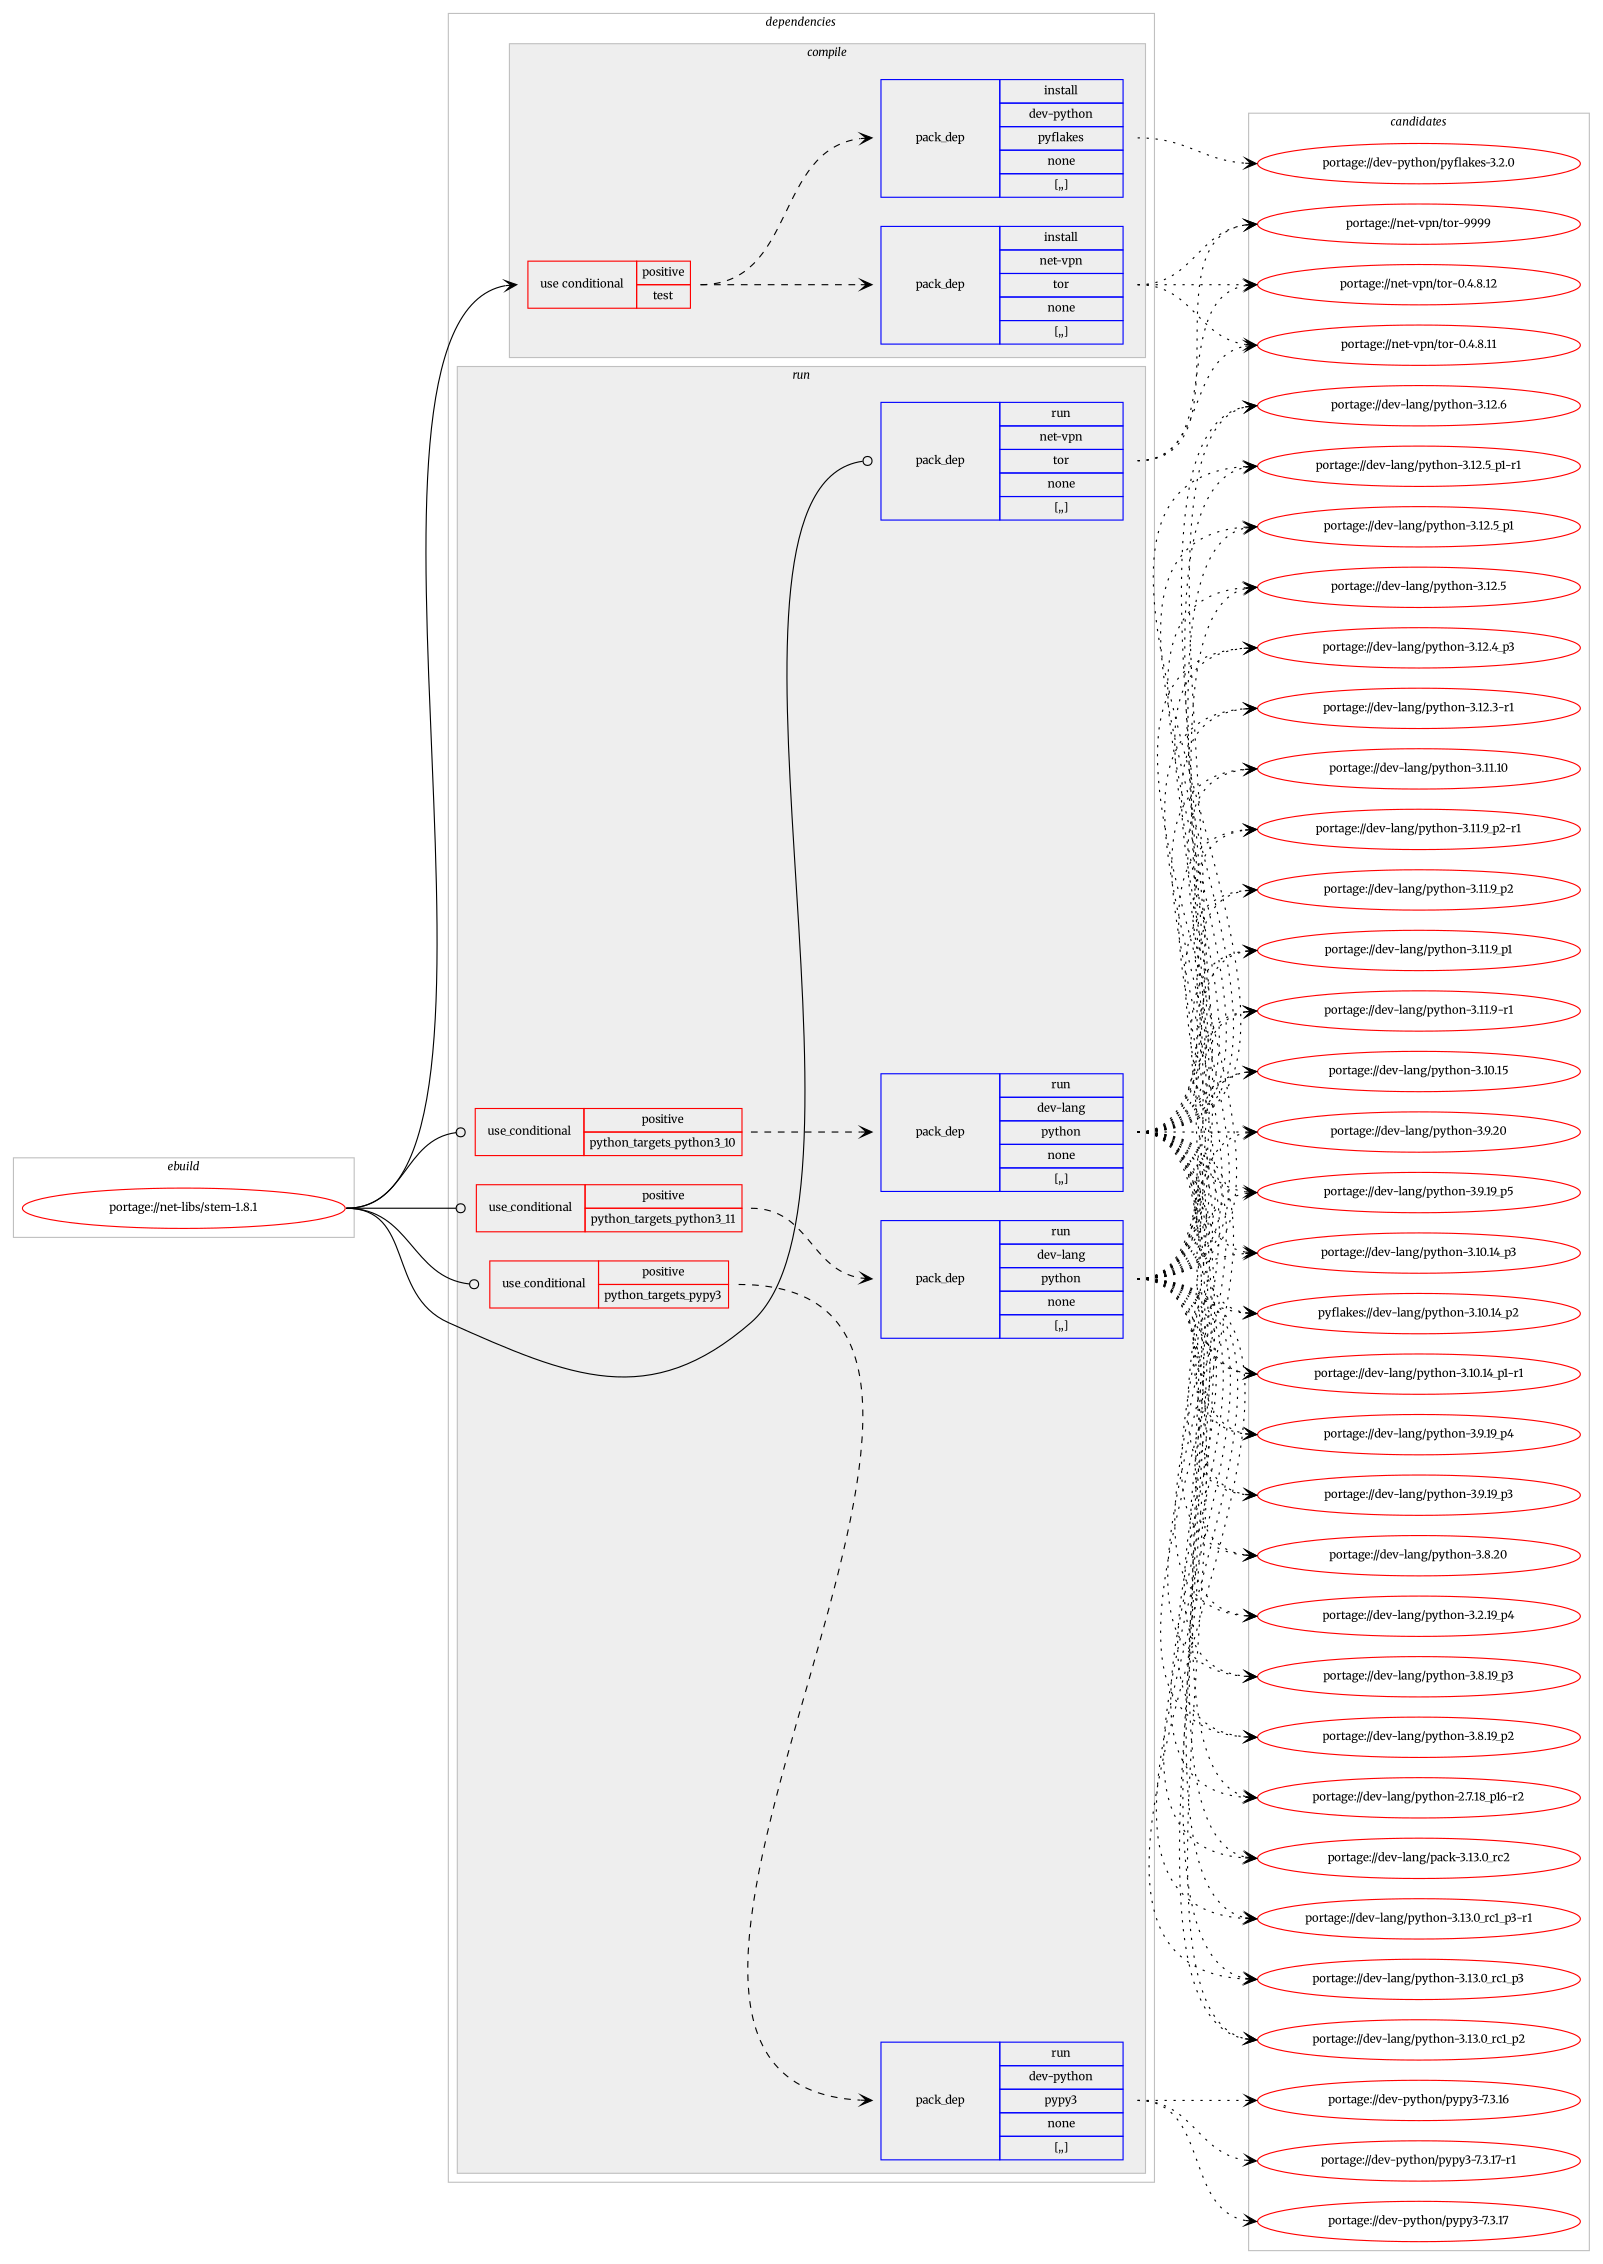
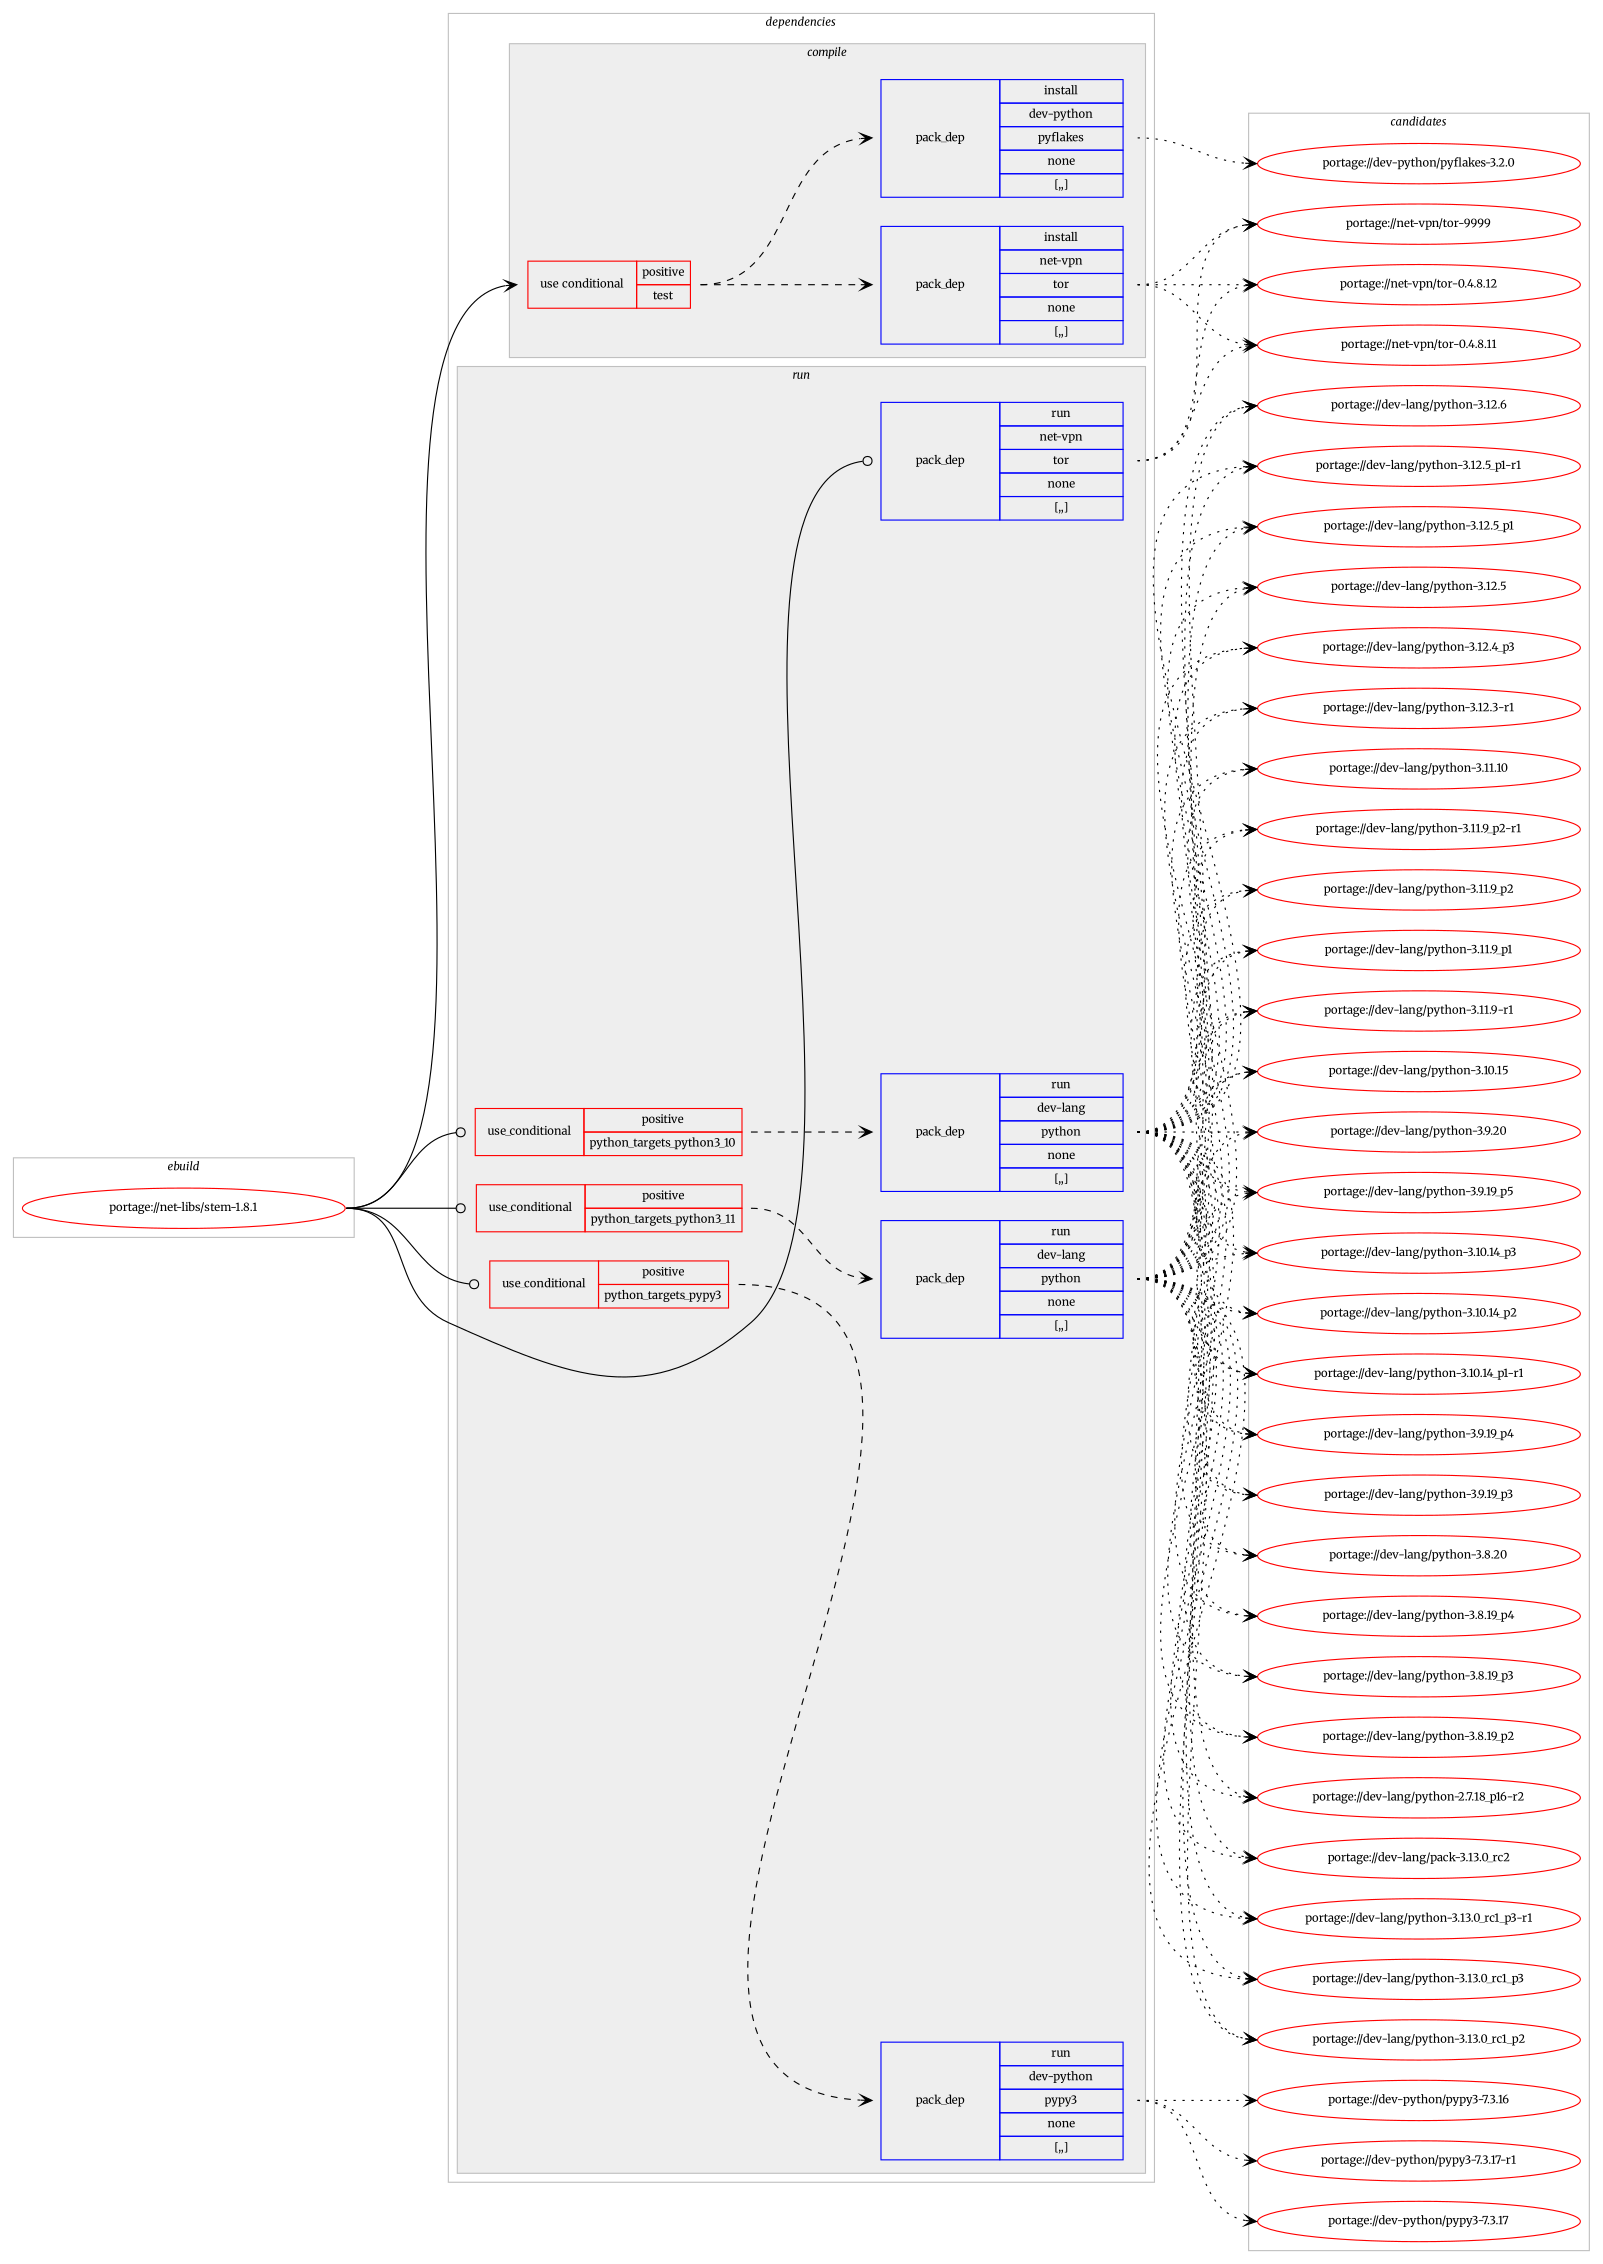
(1419, 1314) -> (1419, 1314)
(1419, 1616) -> (1419, 1616)
